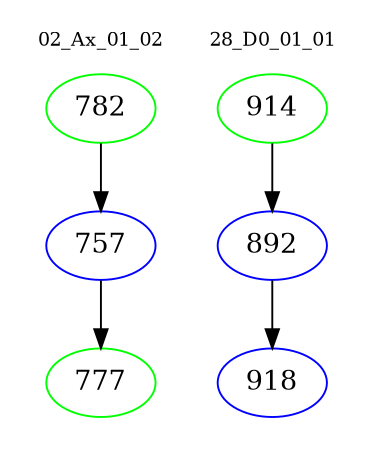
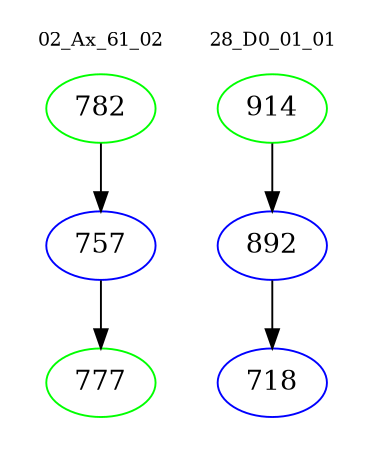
(101, 41) -> (101, 41)
(272, 383) -> (272, 383)
